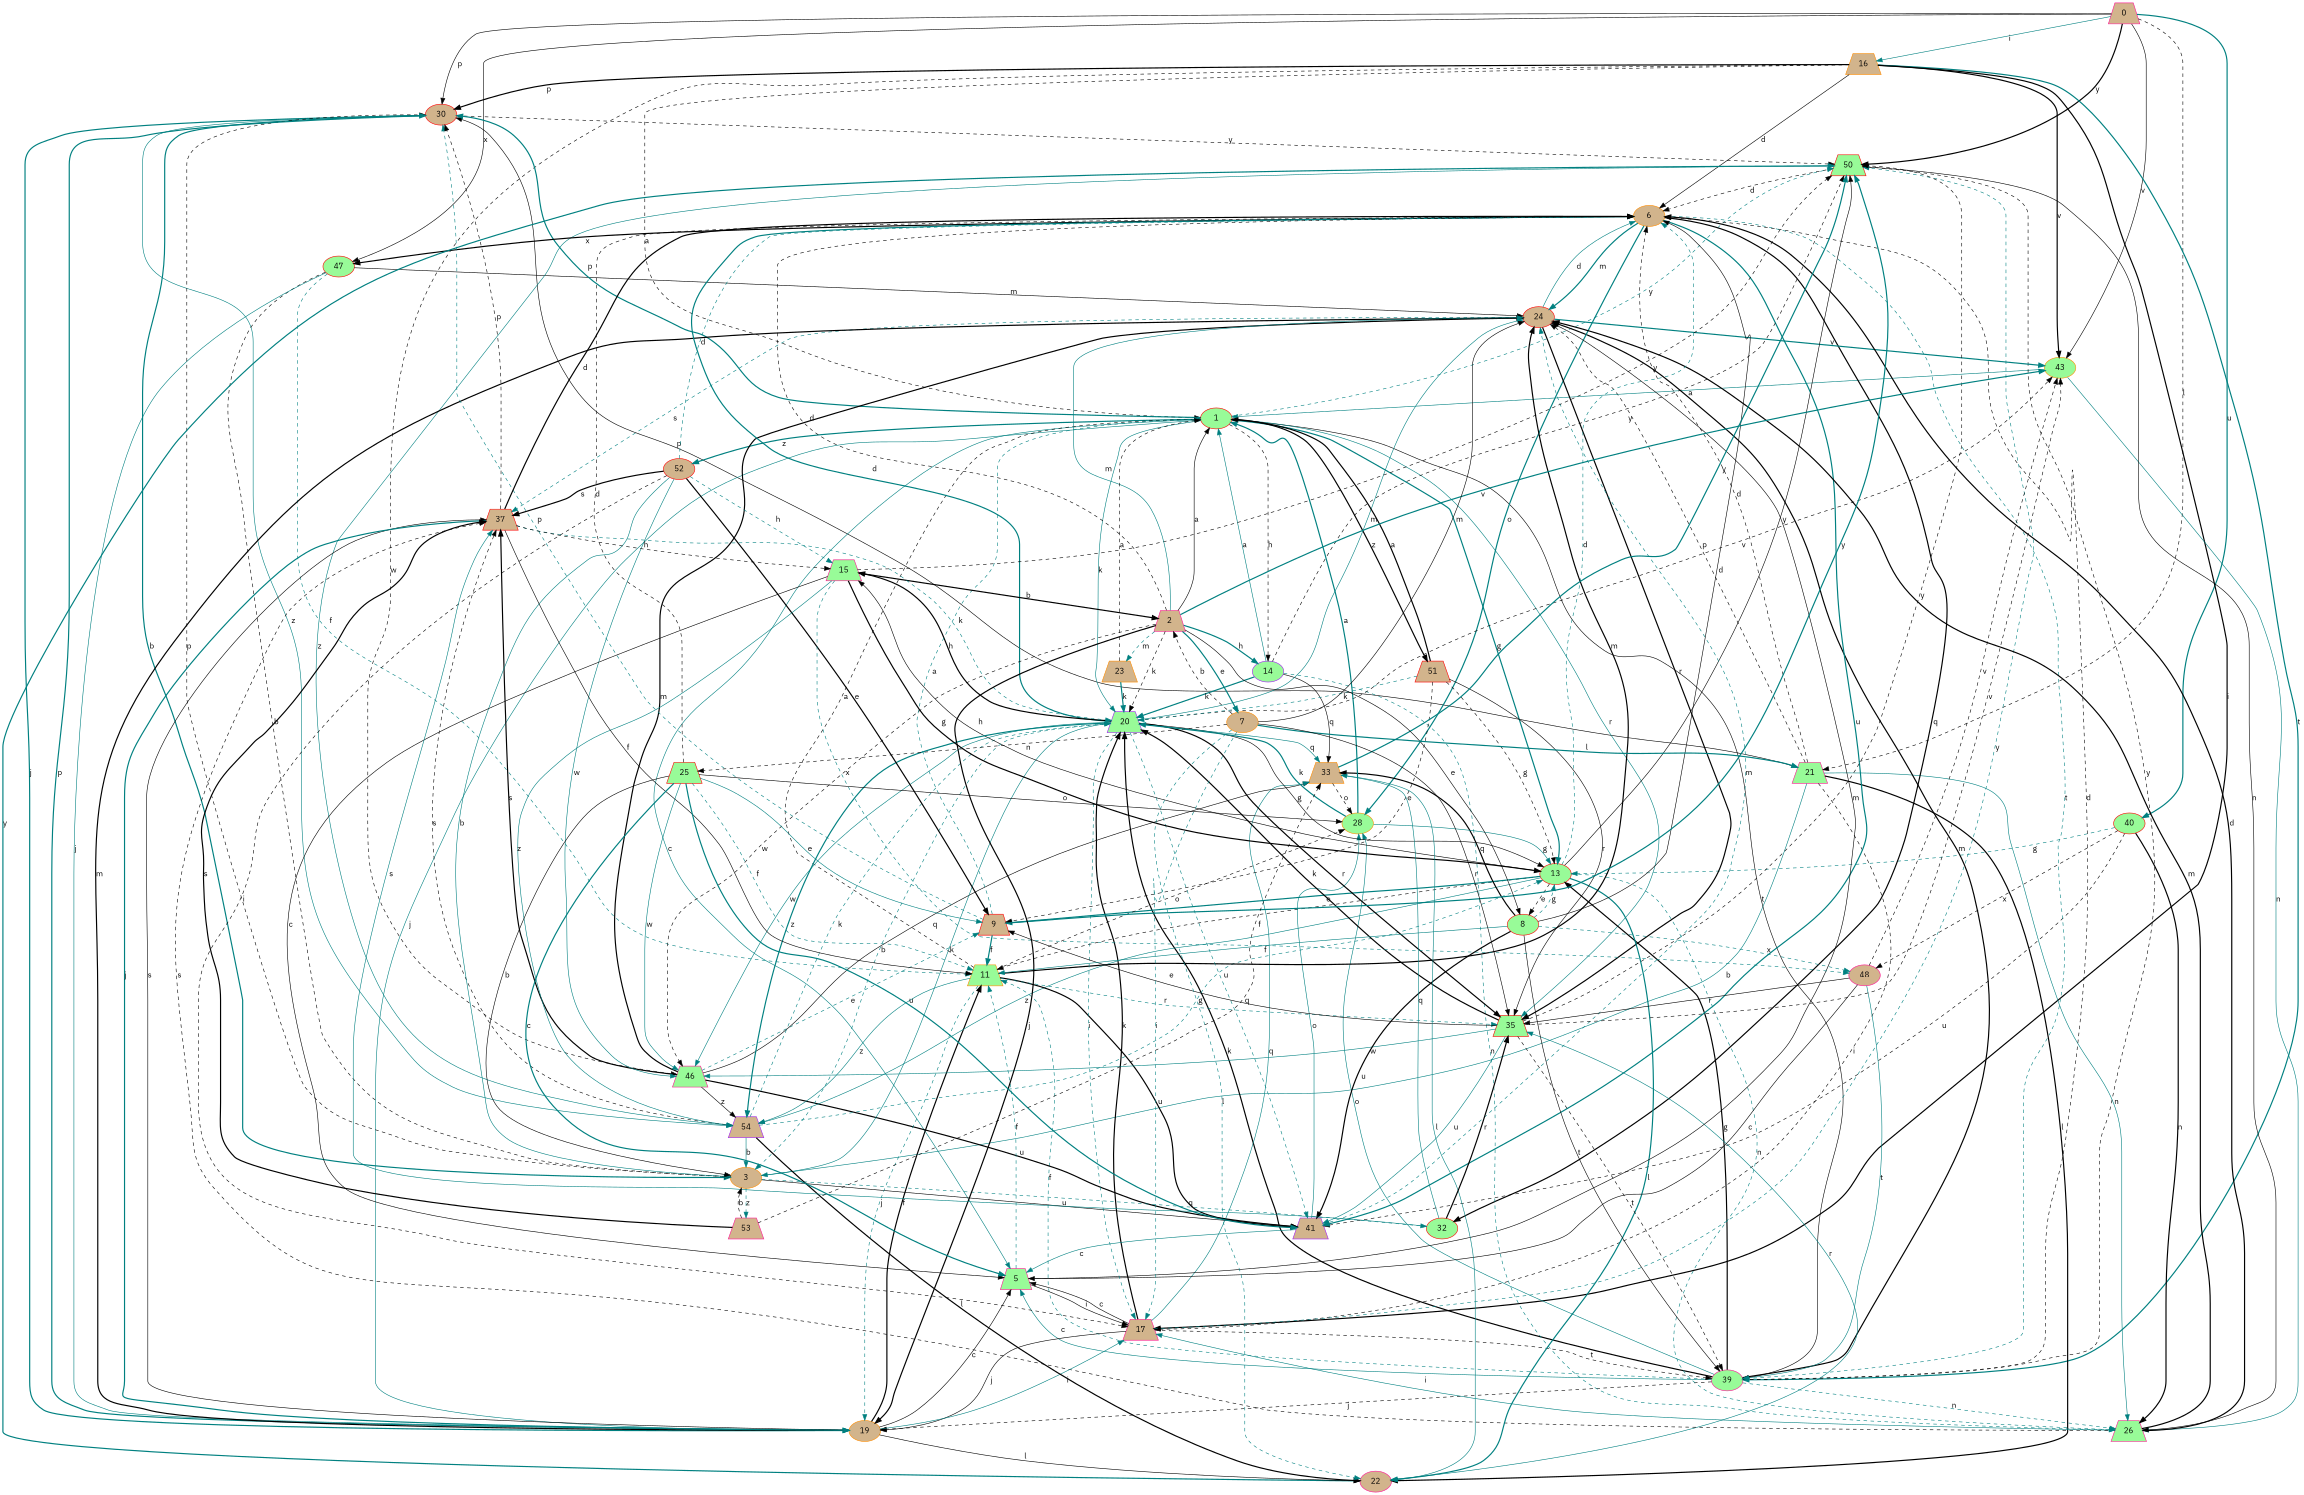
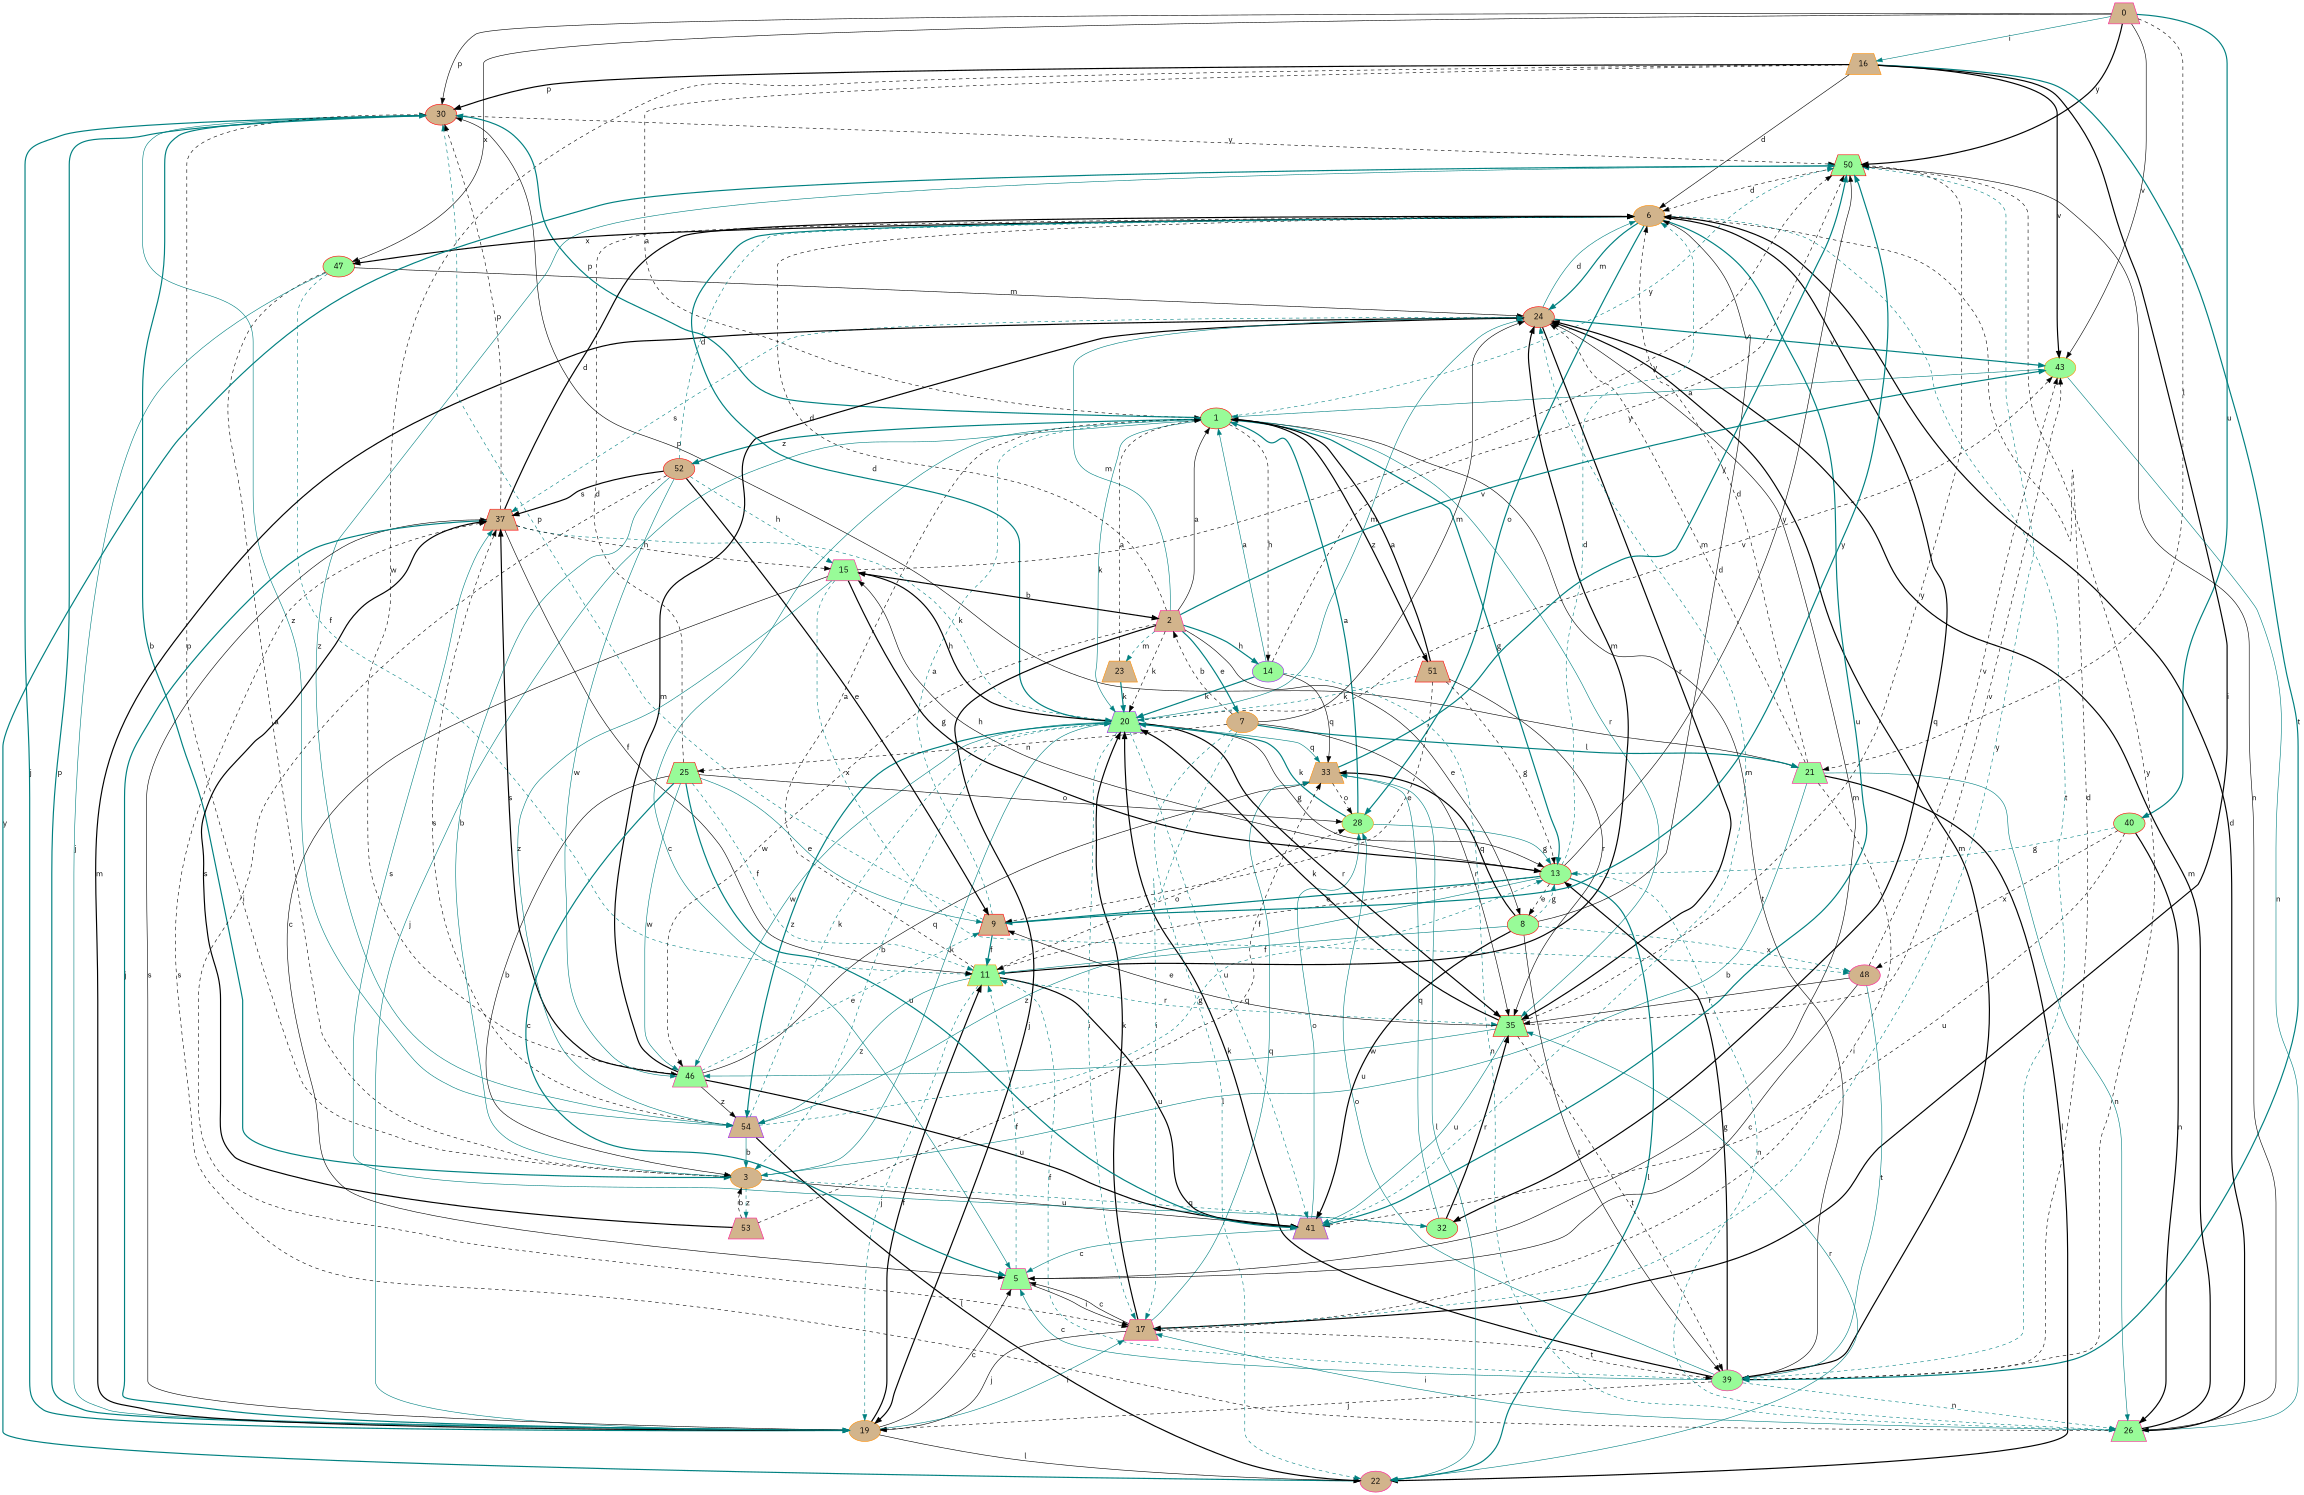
(1705, 545) -> (1705, 545)
(277, 722) -> (277, 722)
